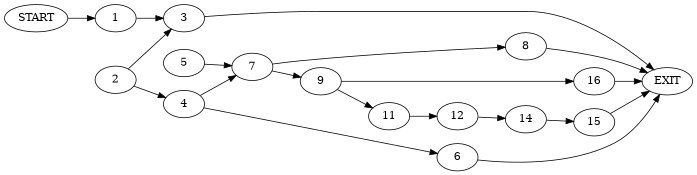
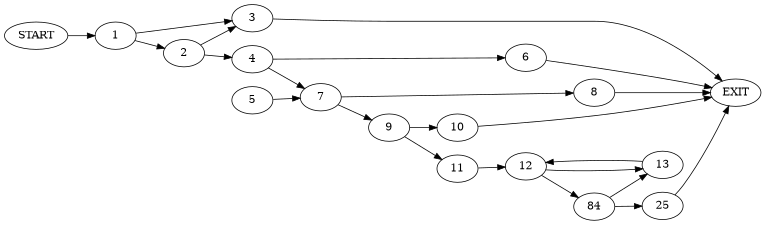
none -> (146, 43)
(594, 81) -> (457, 128)
(526, 119) -> (594, 207)
(594, 122) -> (663, 206)
none -> (663, 165)
